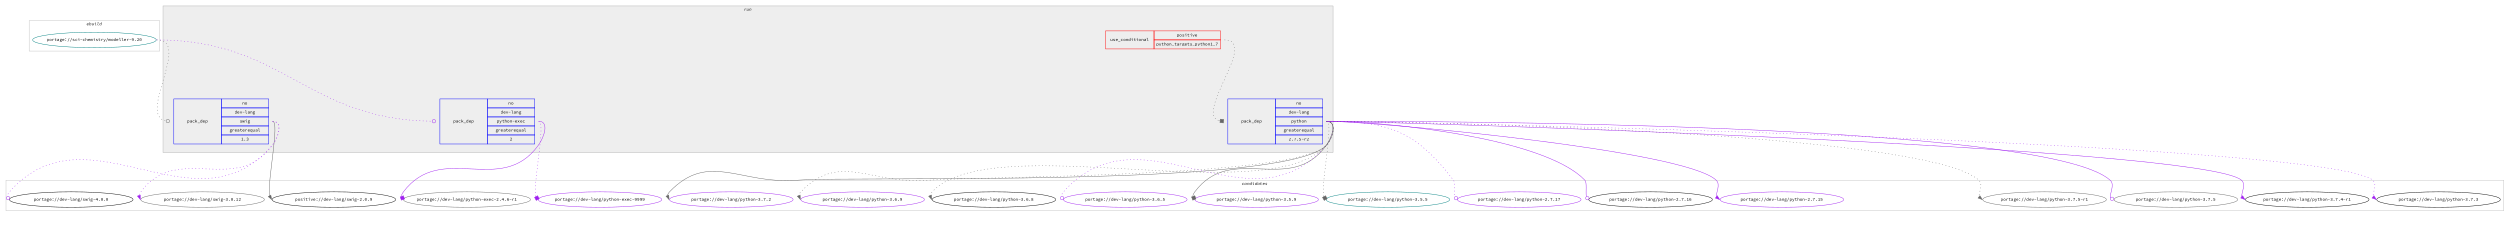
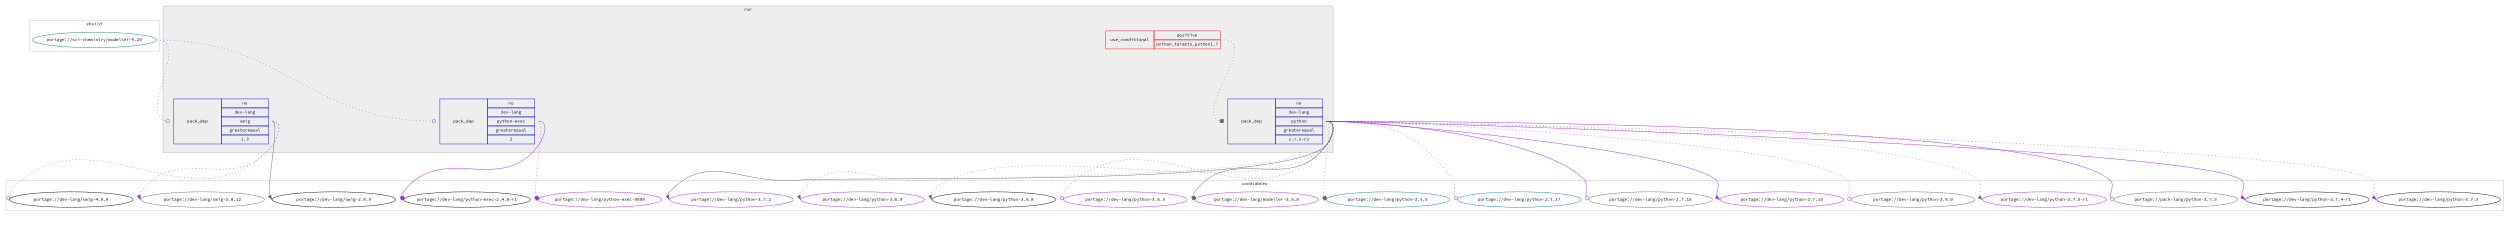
(334, 200) -> (334, 200)
(467, 200) -> (467, 200)
(1257, 200) -> (1257, 200)
(1519, 200) -> (1519, 200)
(1651, 200) -> (1651, 200)
none -> (1913, 200)
(2045, 200) -> (2045, 200)
(2176, 200) -> (2176, 200)
